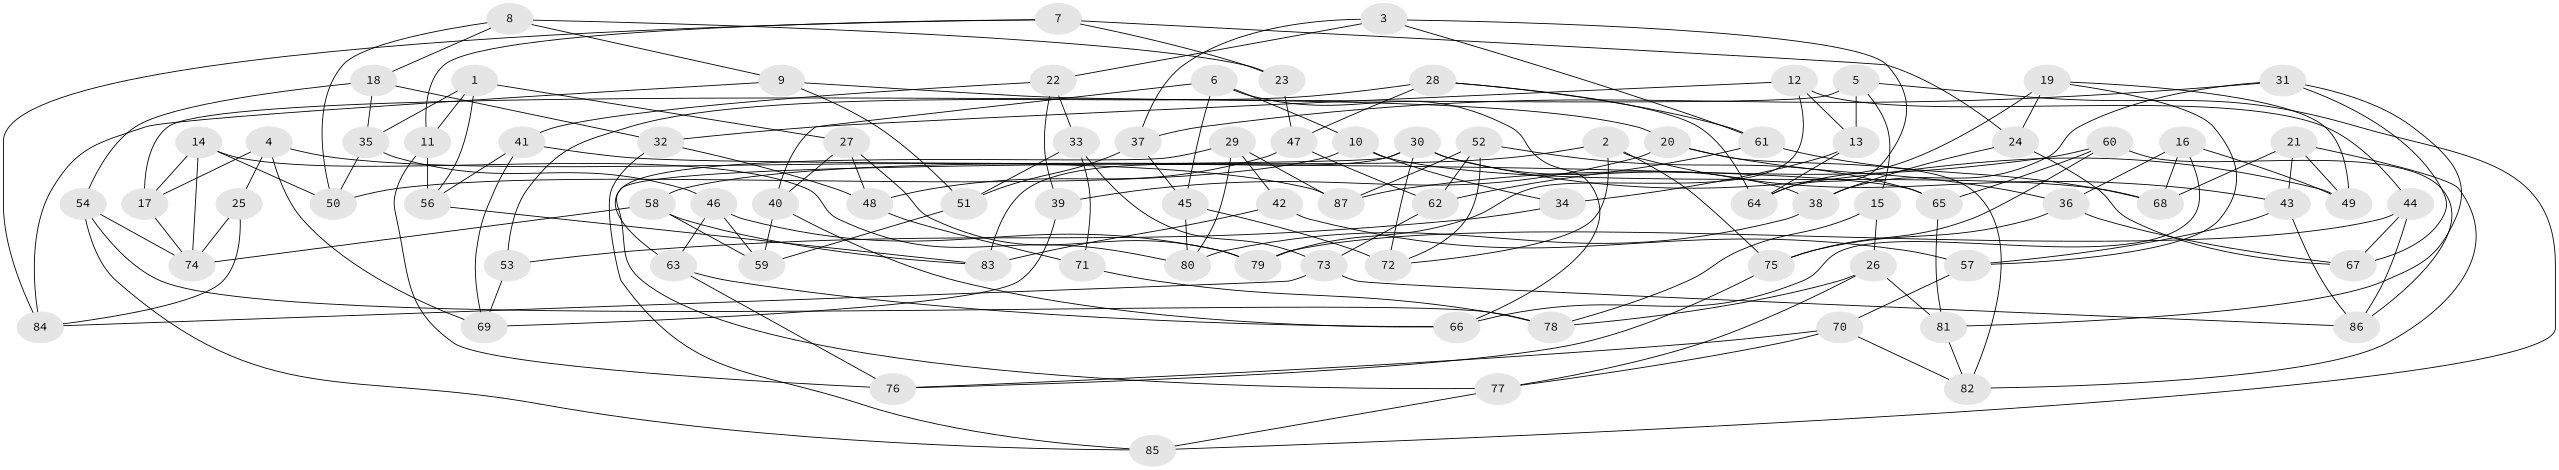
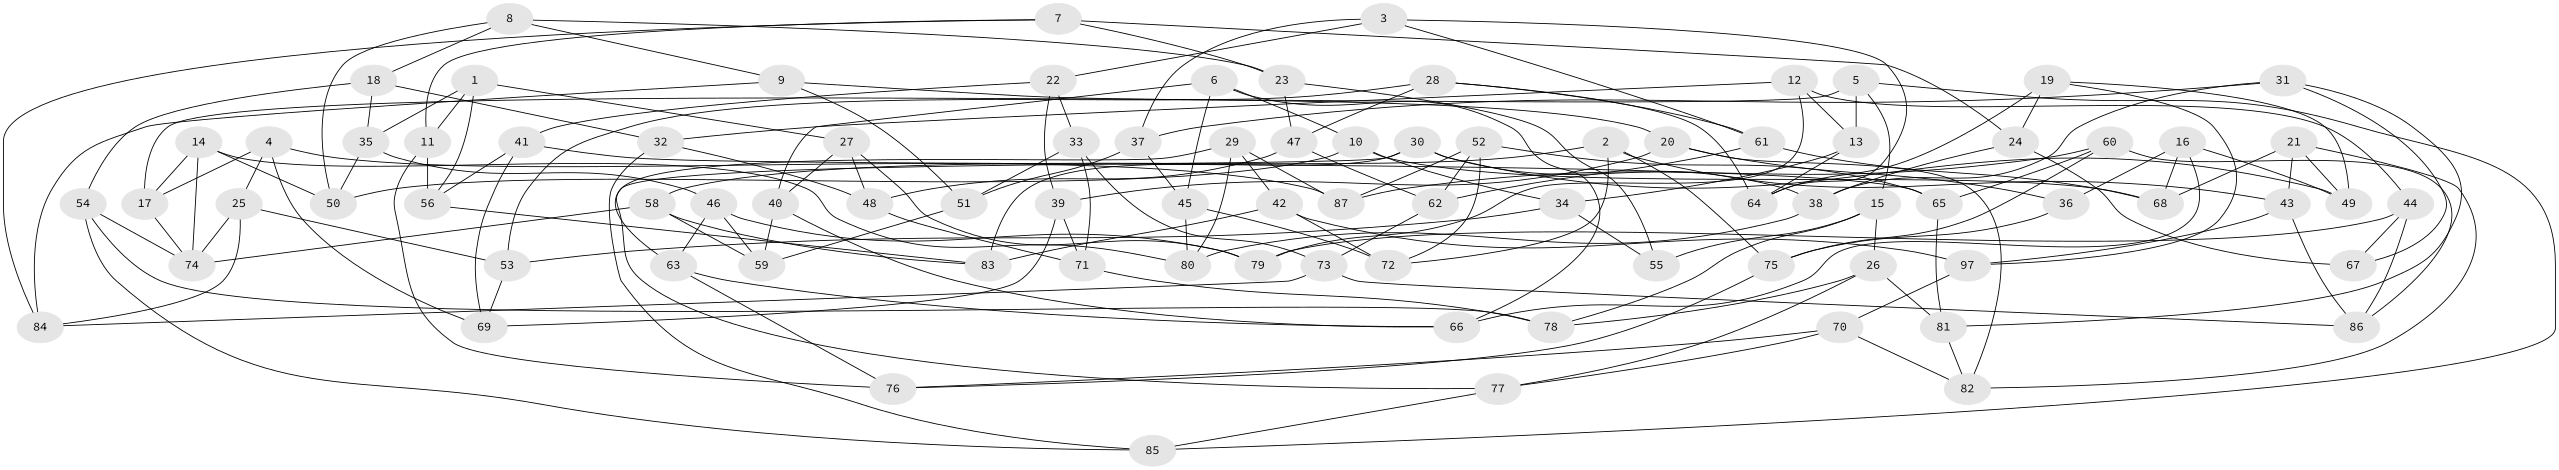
(1401, 204) -> (1334, 235)
none -> (1068, 229)
none -> (373, 235)
(2206, 244) -> none
none -> (1656, 266)
(1968, 266) -> (1968, 266)
